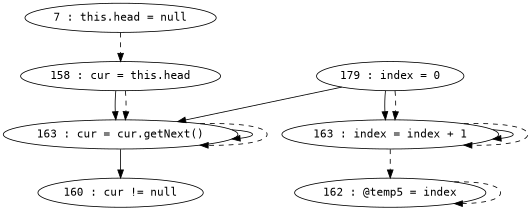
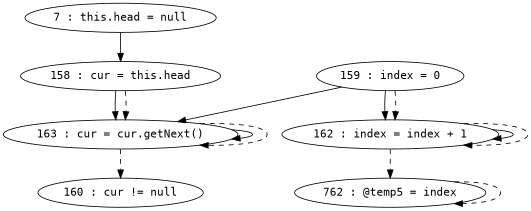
(121, 43) -> (121, 43)
(390, 76) -> (390, 76)
(390, 134) -> (390, 134)
(121, 160) -> (121, 160)
(390, 193) -> (390, 193)
